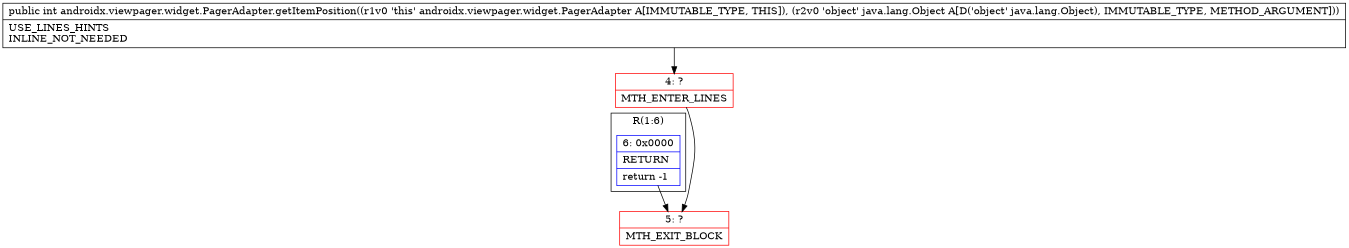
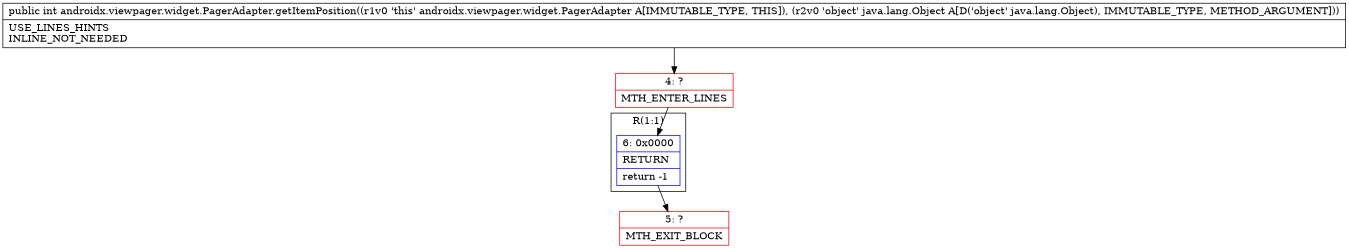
(648, 121) -> (648, 121)
(694, 156) -> (664, 118)
